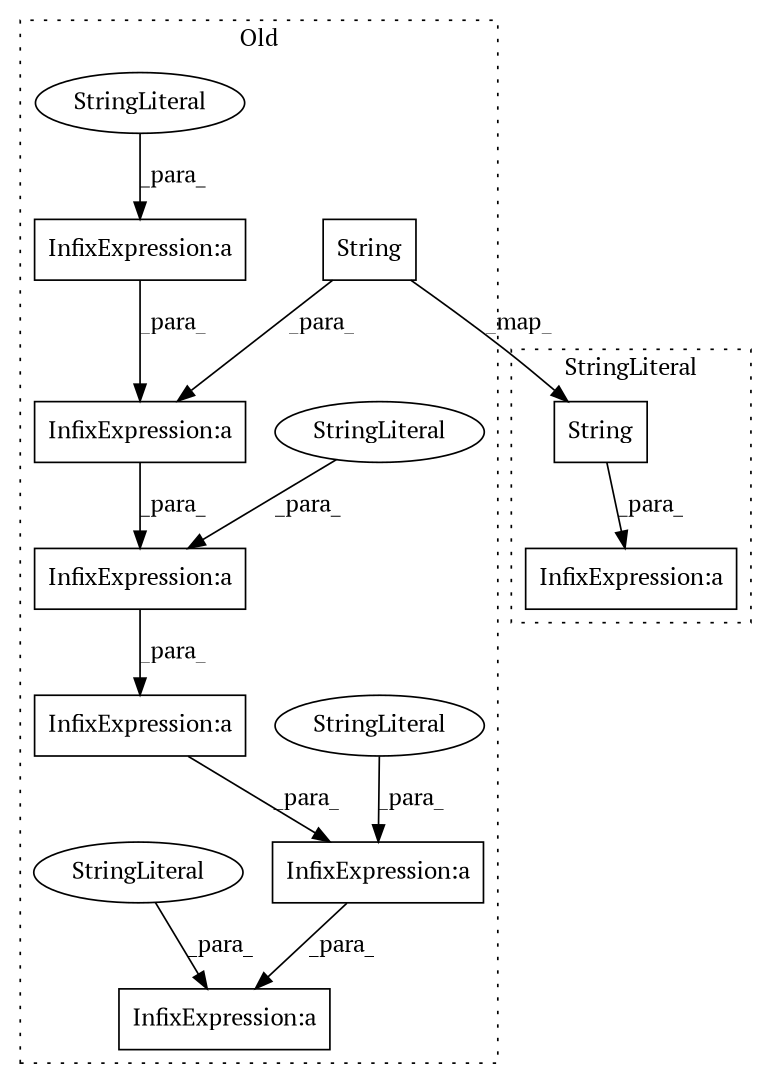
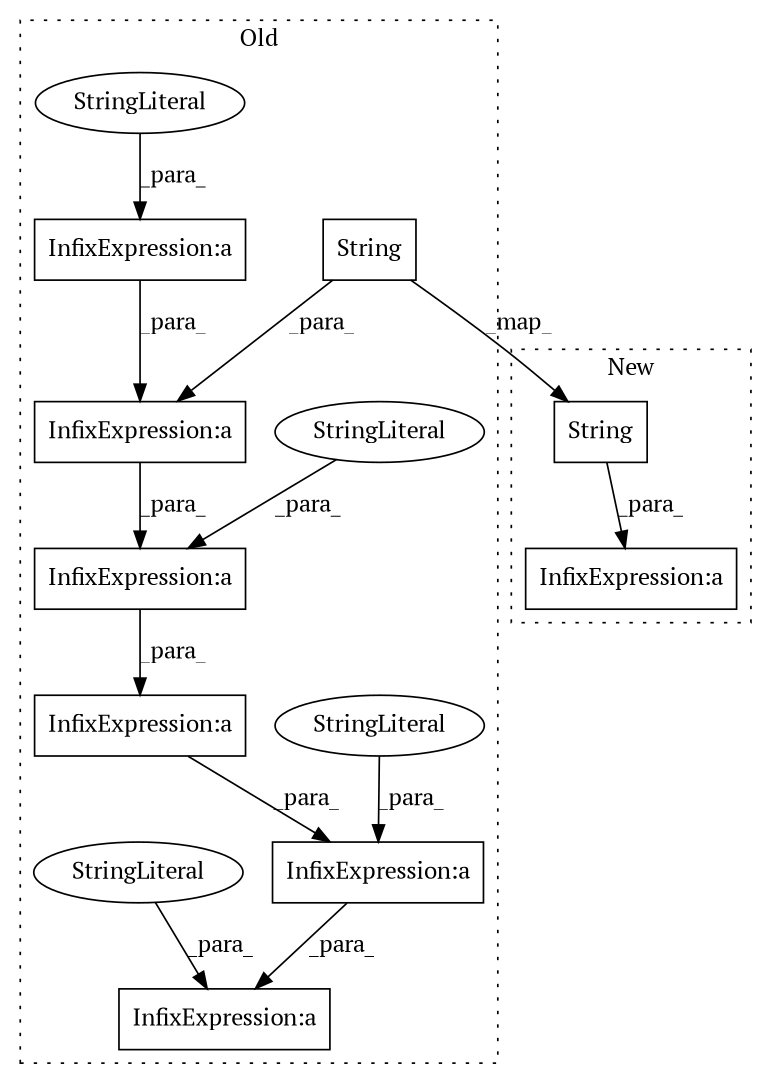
(631, 369) -> (631, 369)
